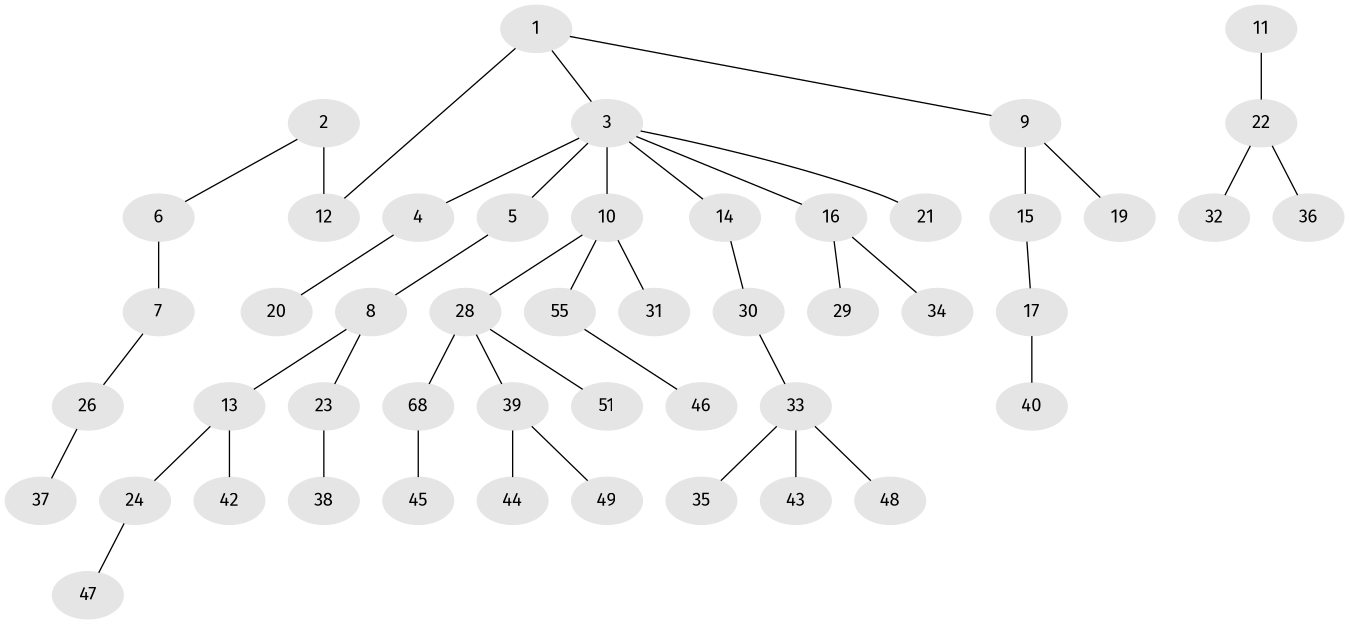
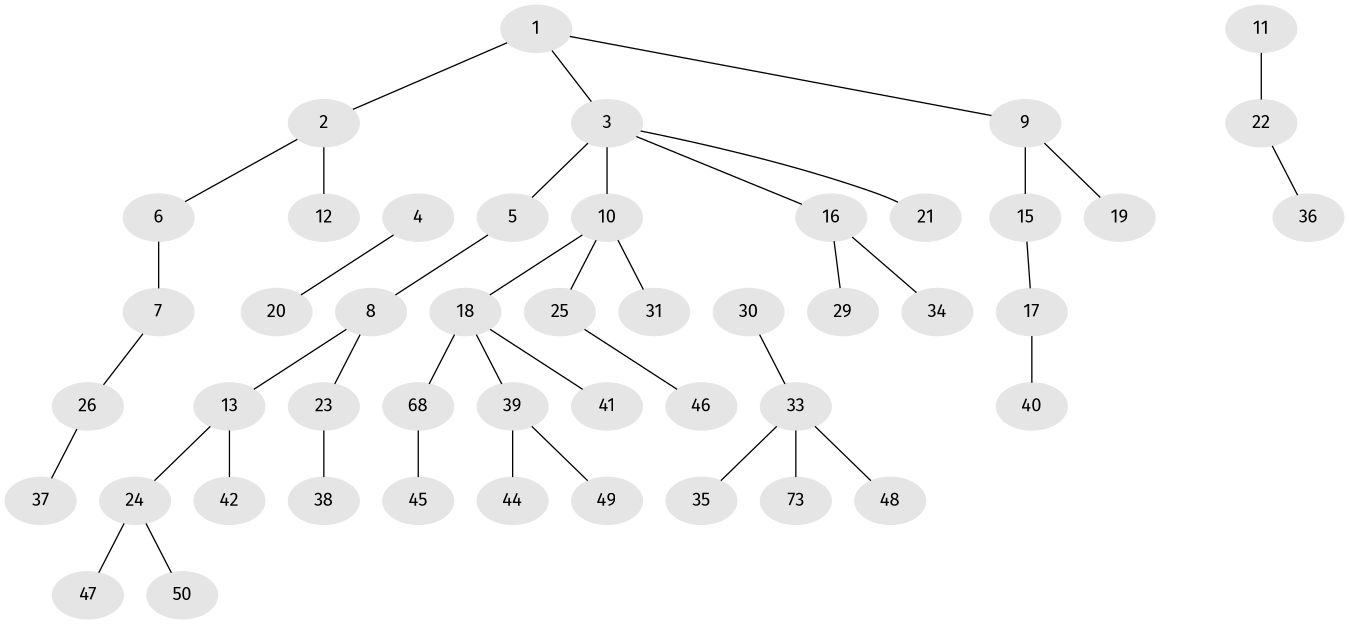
(430, 123) -> (430, 76)
(513, 170) -> none
(725, 218) -> none
(1214, 218) -> none
(465, 312) -> (465, 312)
(560, 312) -> (560, 312)
(607, 406) -> (607, 406)
(796, 501) -> (796, 501)
none -> (182, 595)
